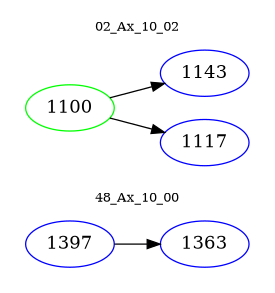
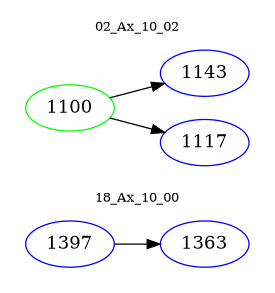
(137, 198) -> (137, 198)
